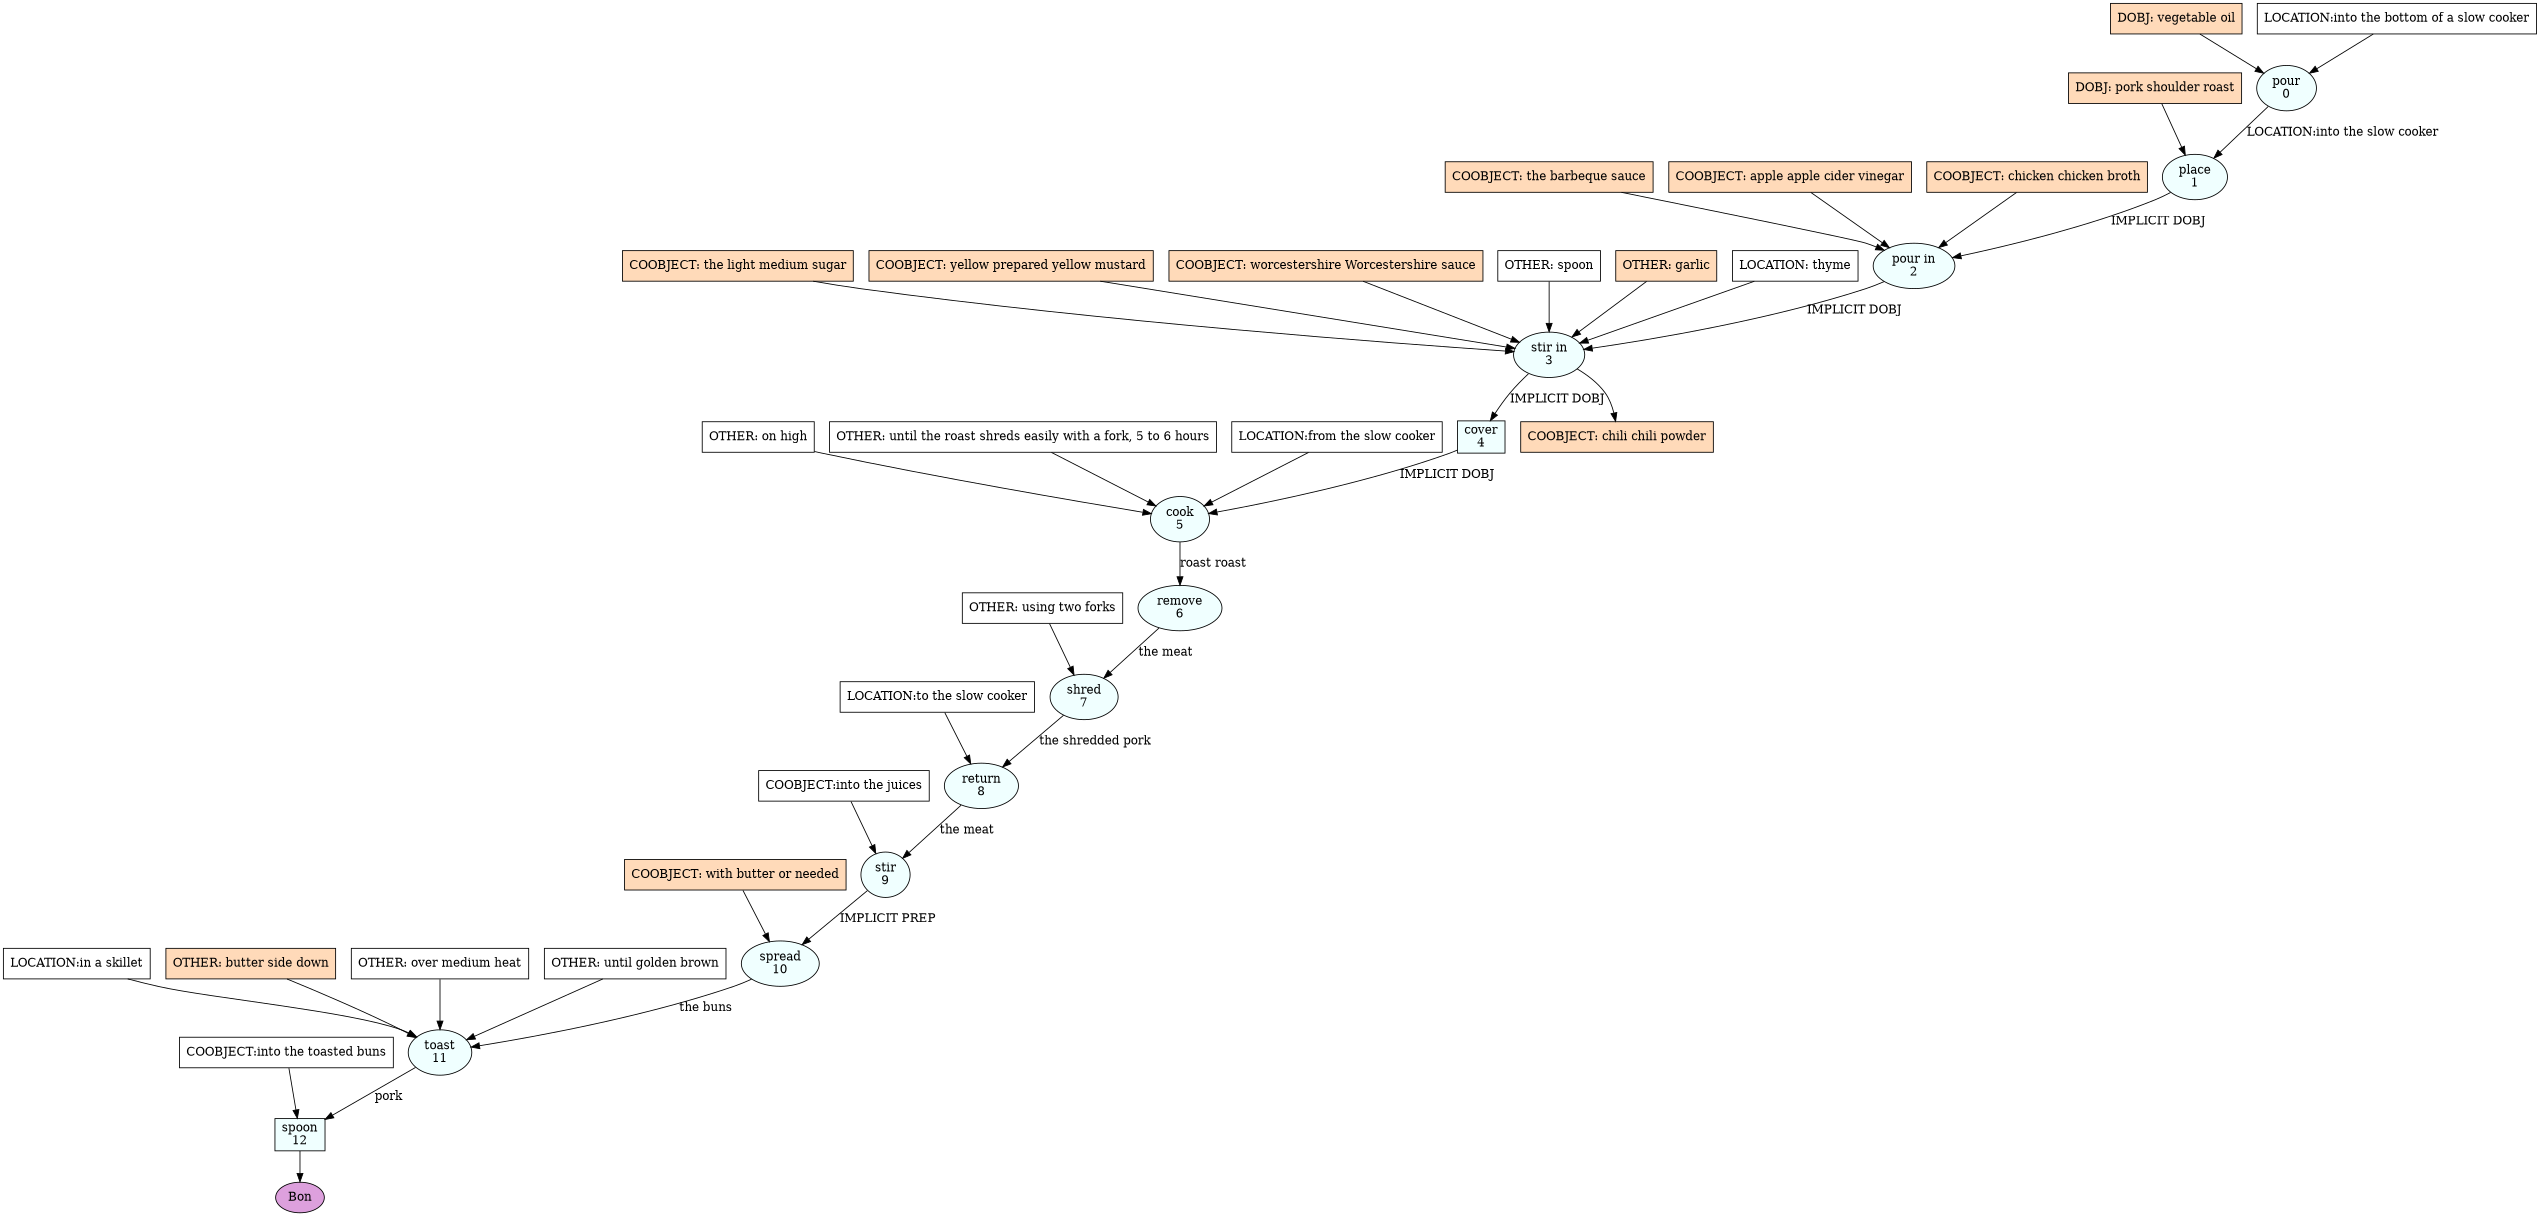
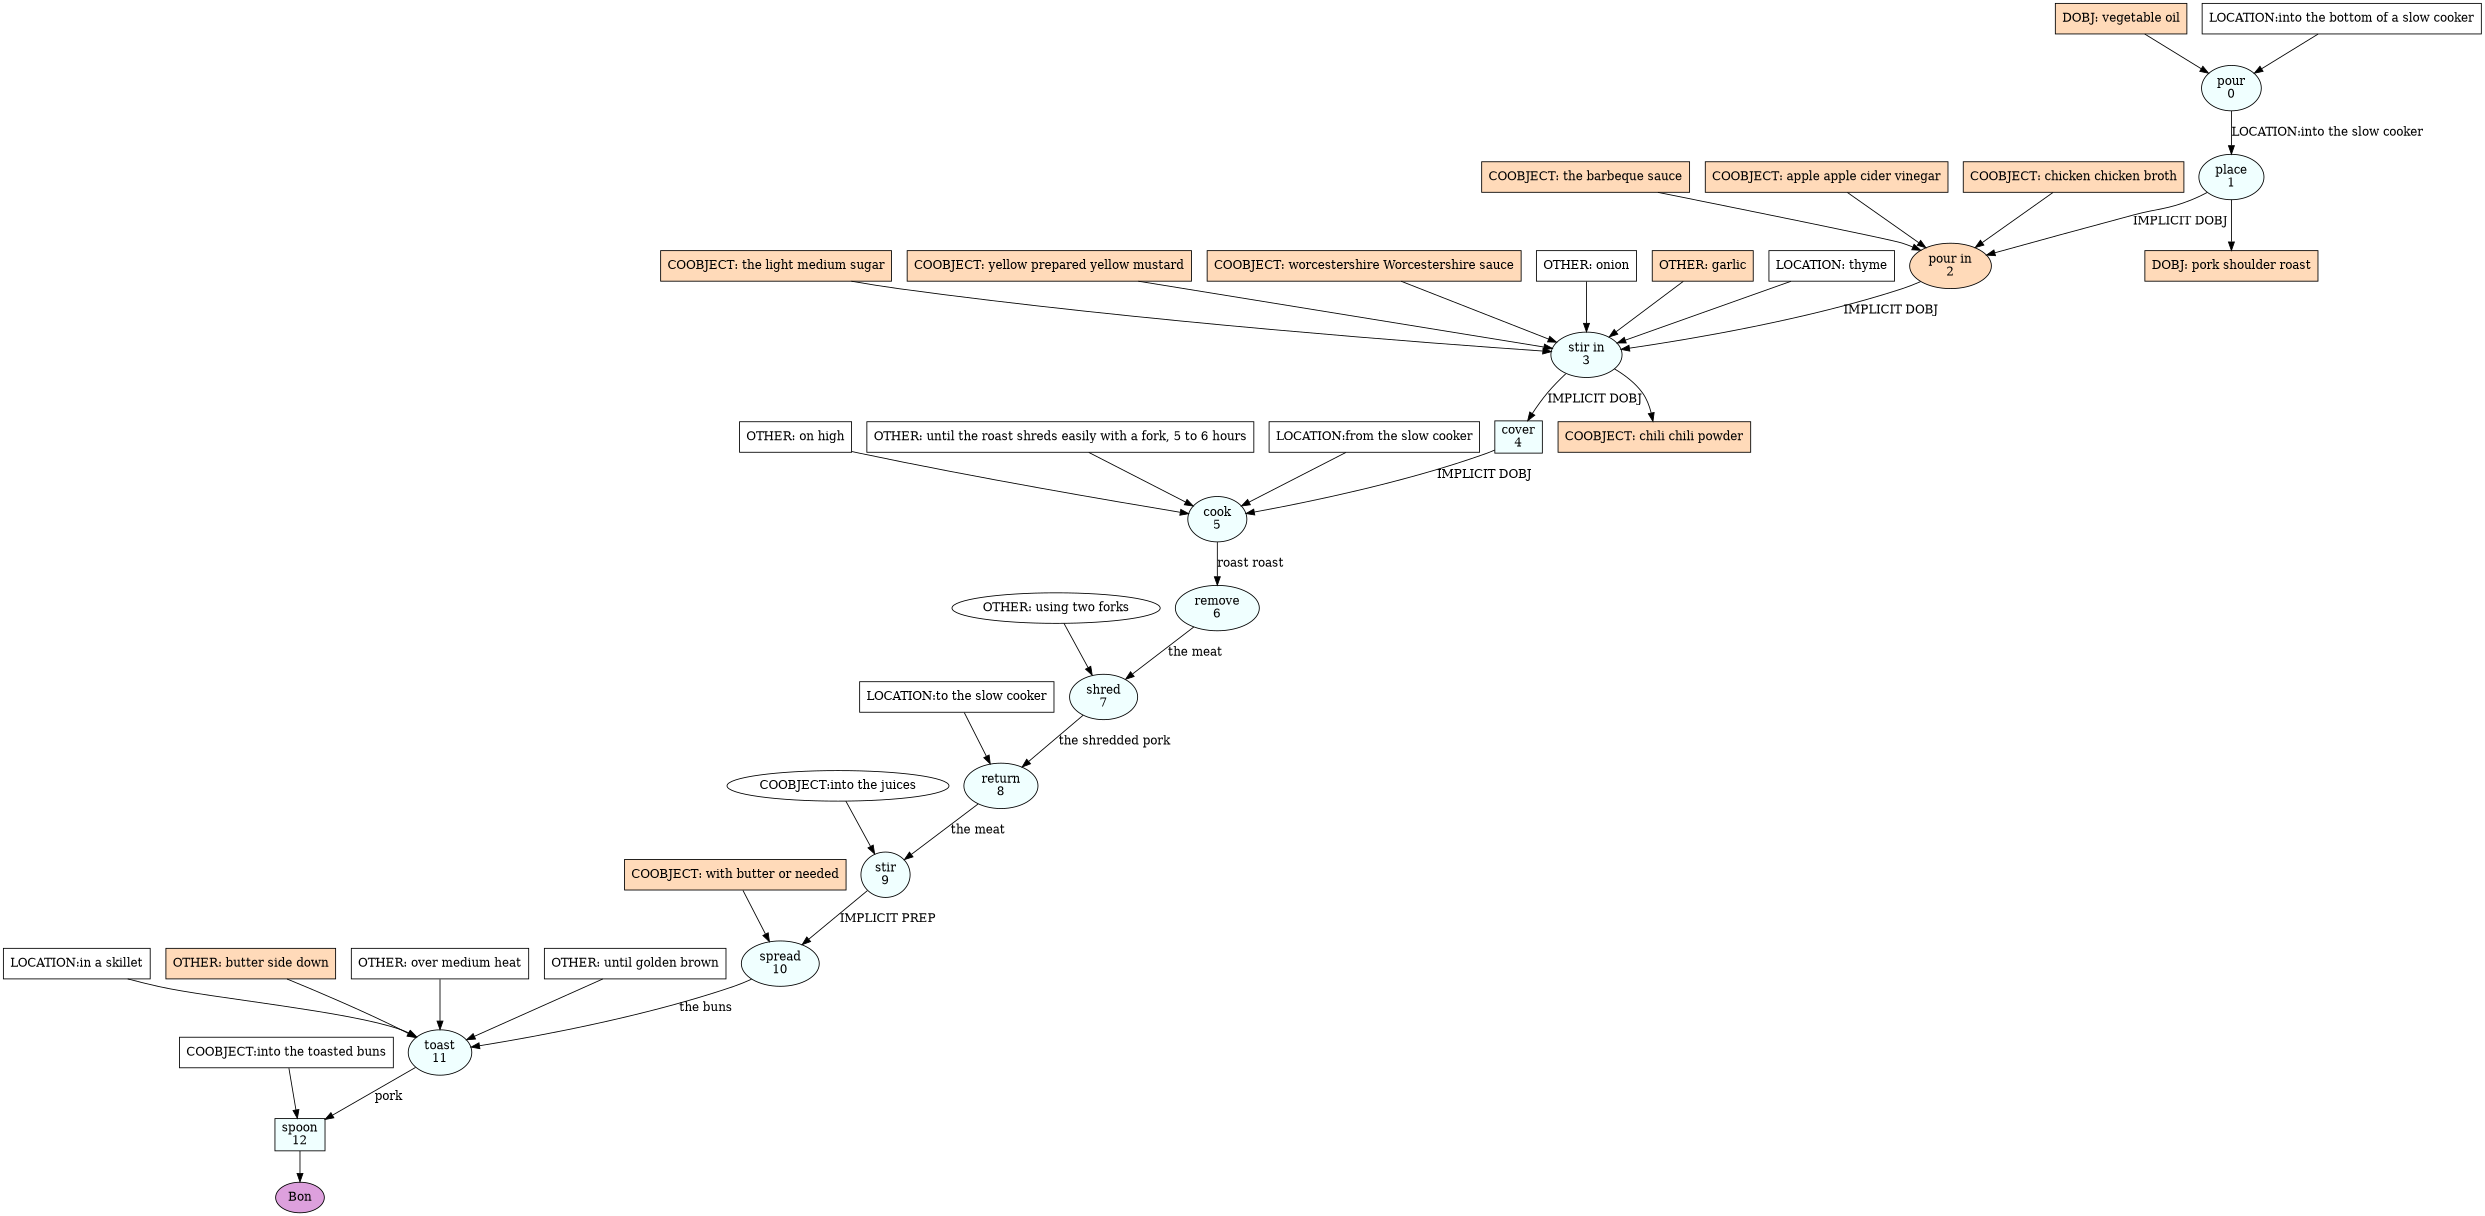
(2172, 126) -> (2231, 221)
(1549, 266) -> (1586, 266)
(1914, 266) -> (1951, 266)
(1043, 608) -> (1056, 608)
(844, 786) -> (838, 786)
